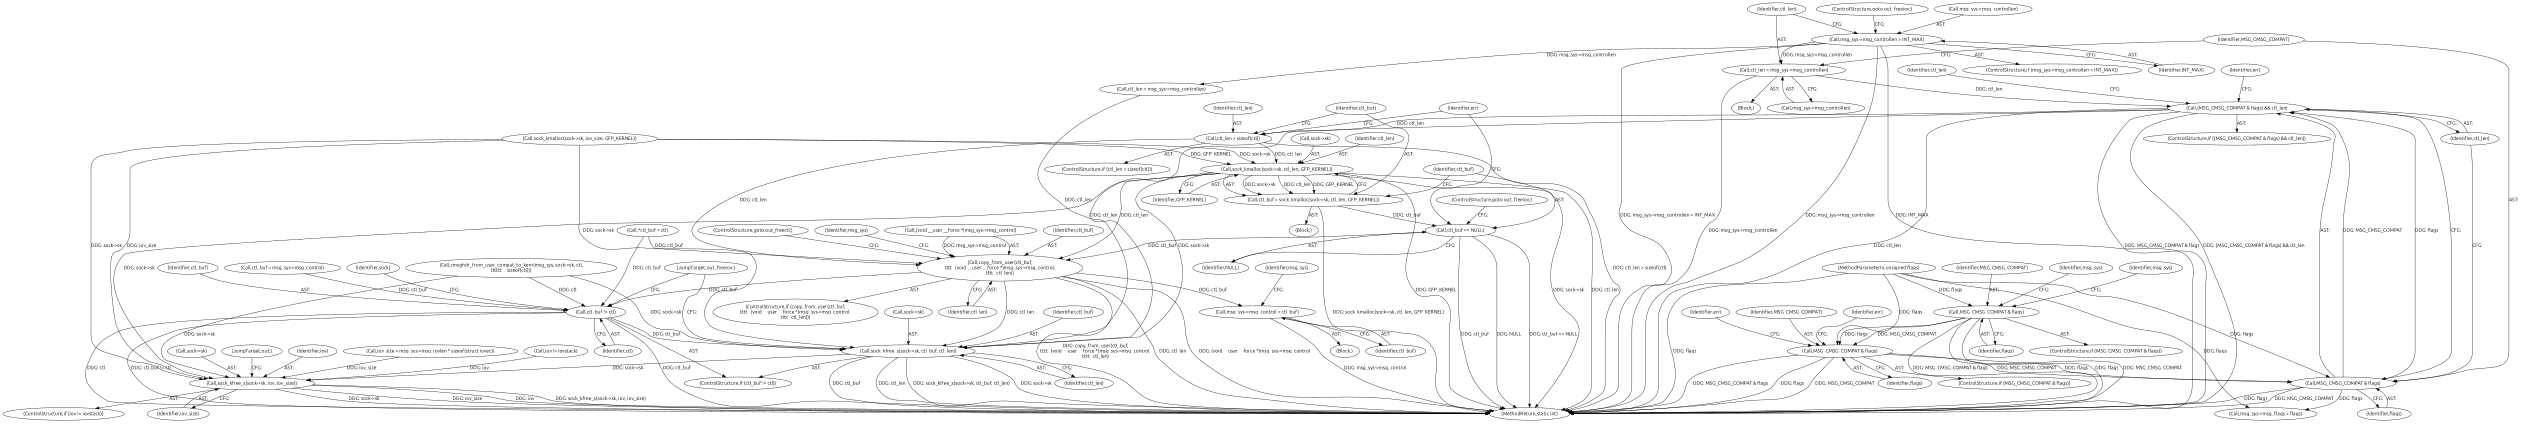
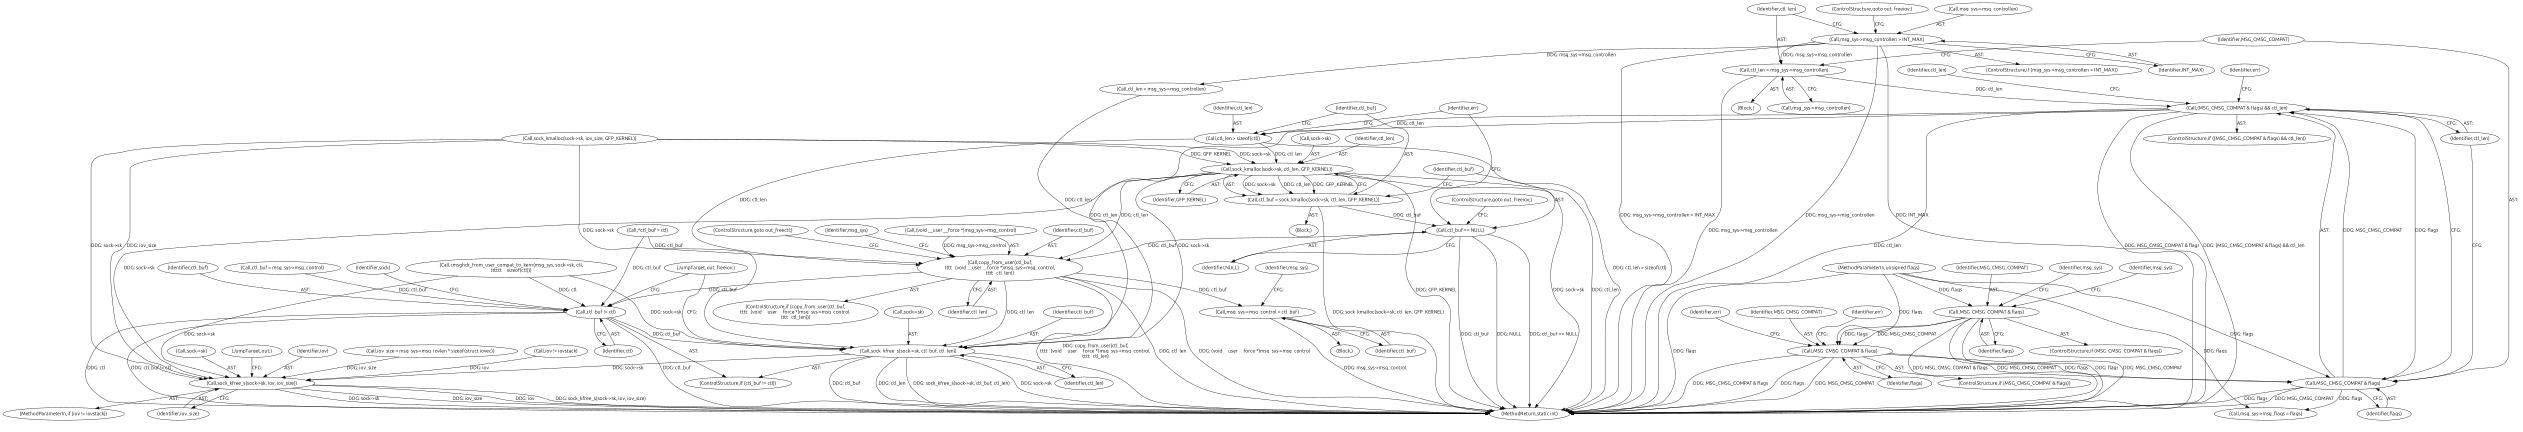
(1107, 169) -> none
(64, 414) -> (64, 414)
